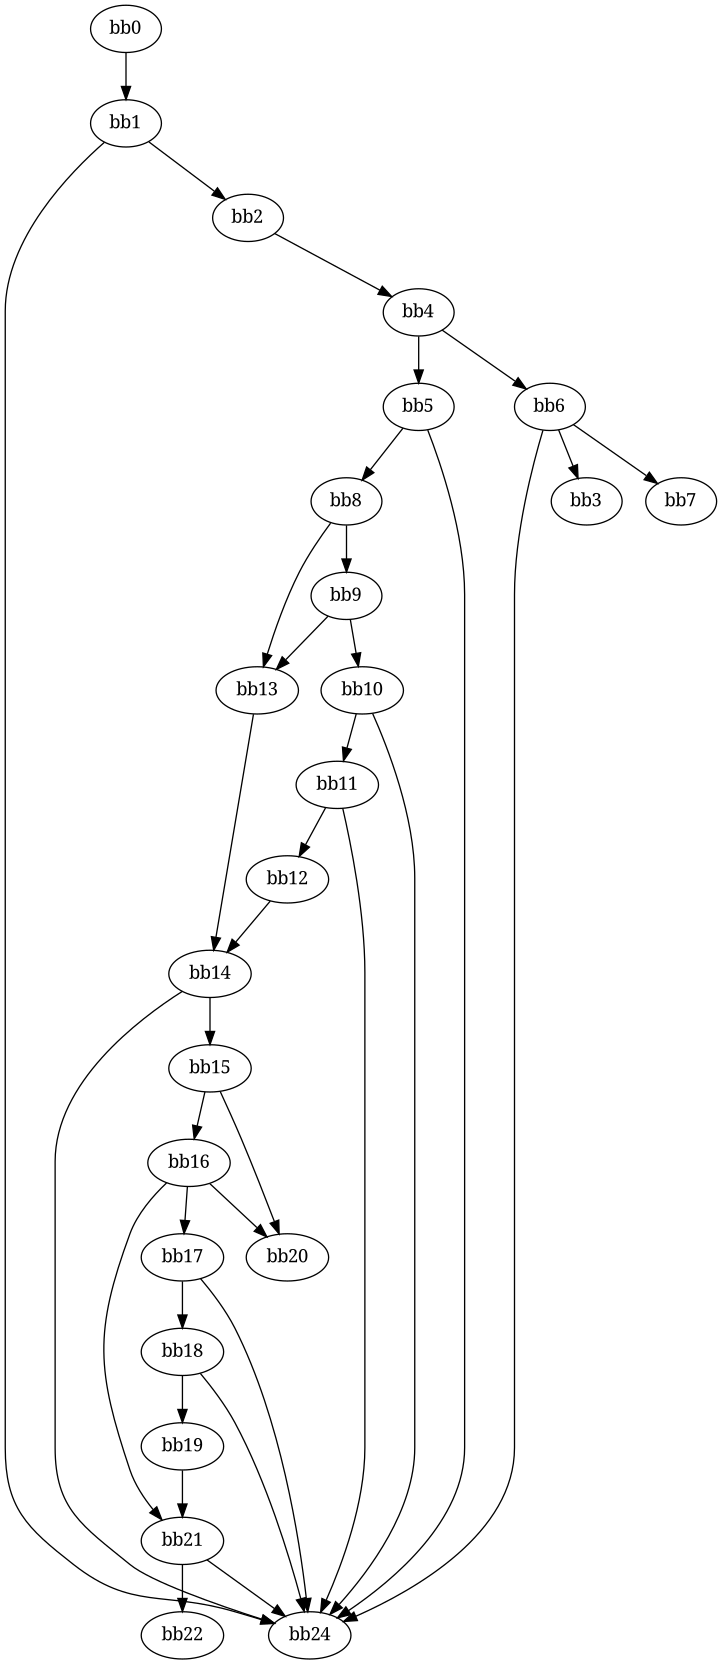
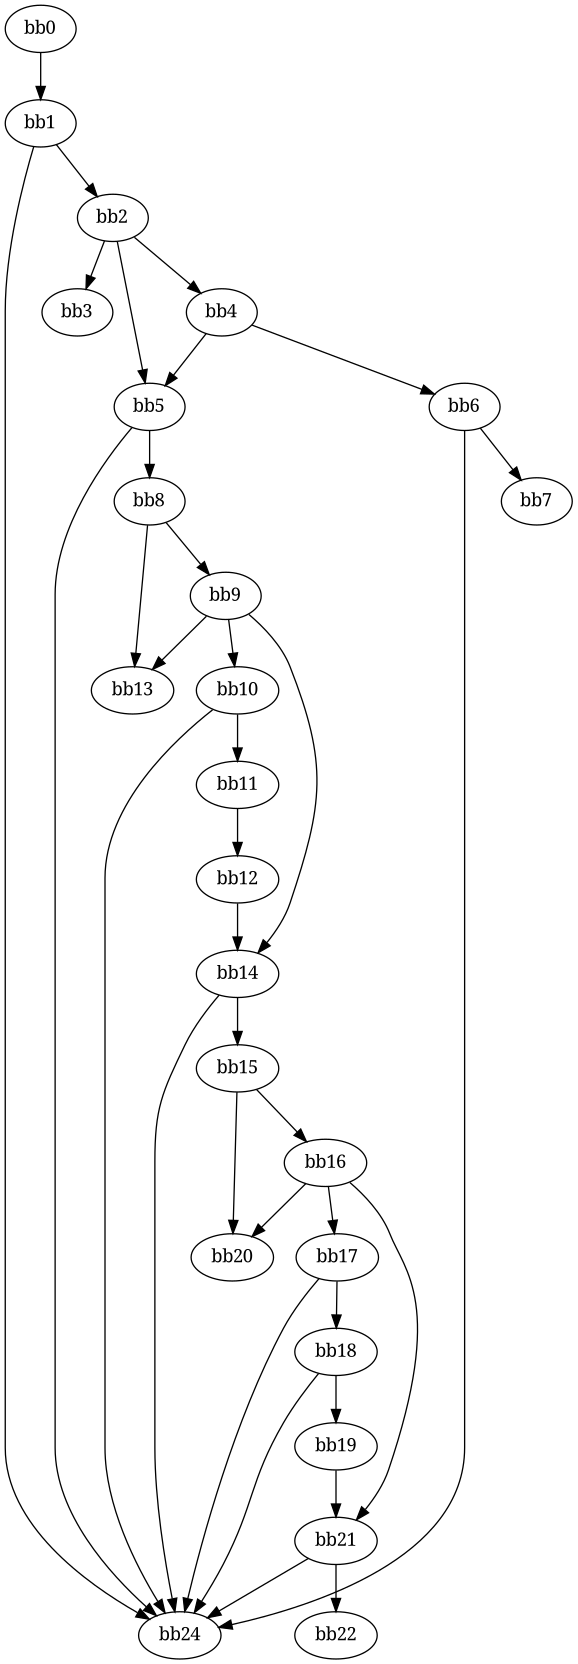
none -> (130, 306)
(566, 448) -> (98, 259)
(235, 826) -> (316, 774)
(365, 1206) -> none
